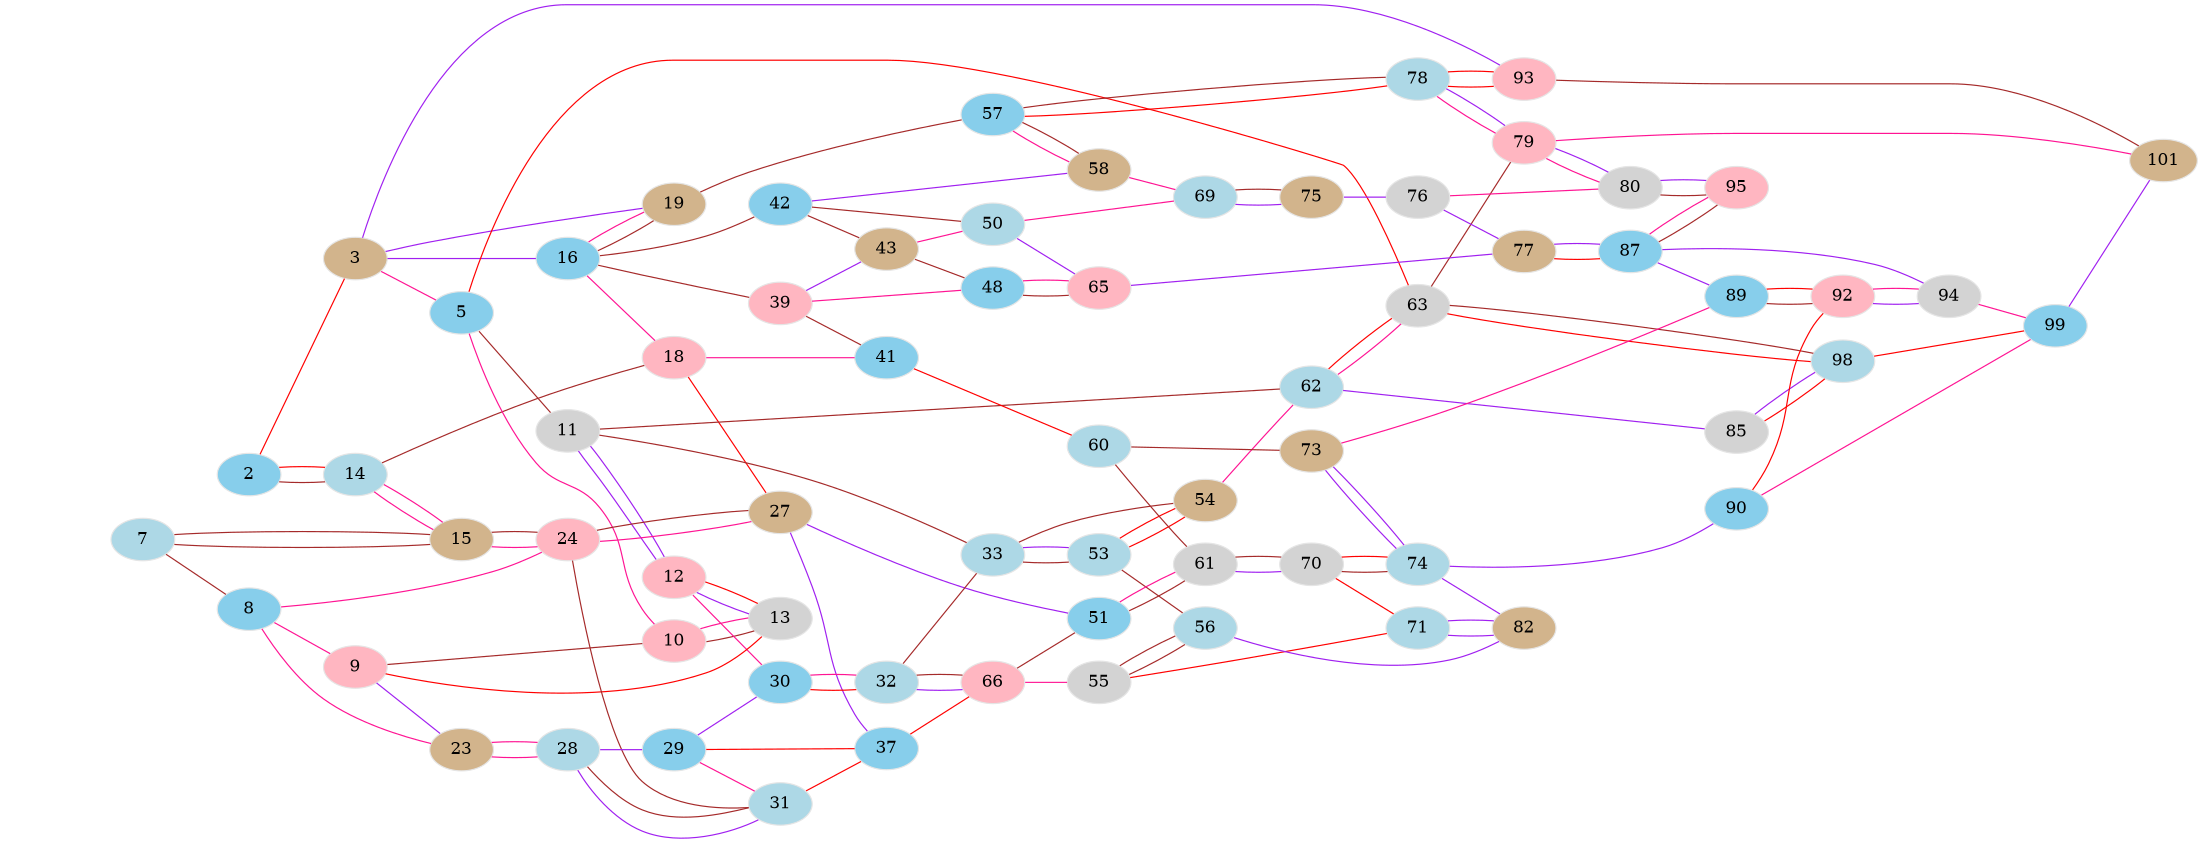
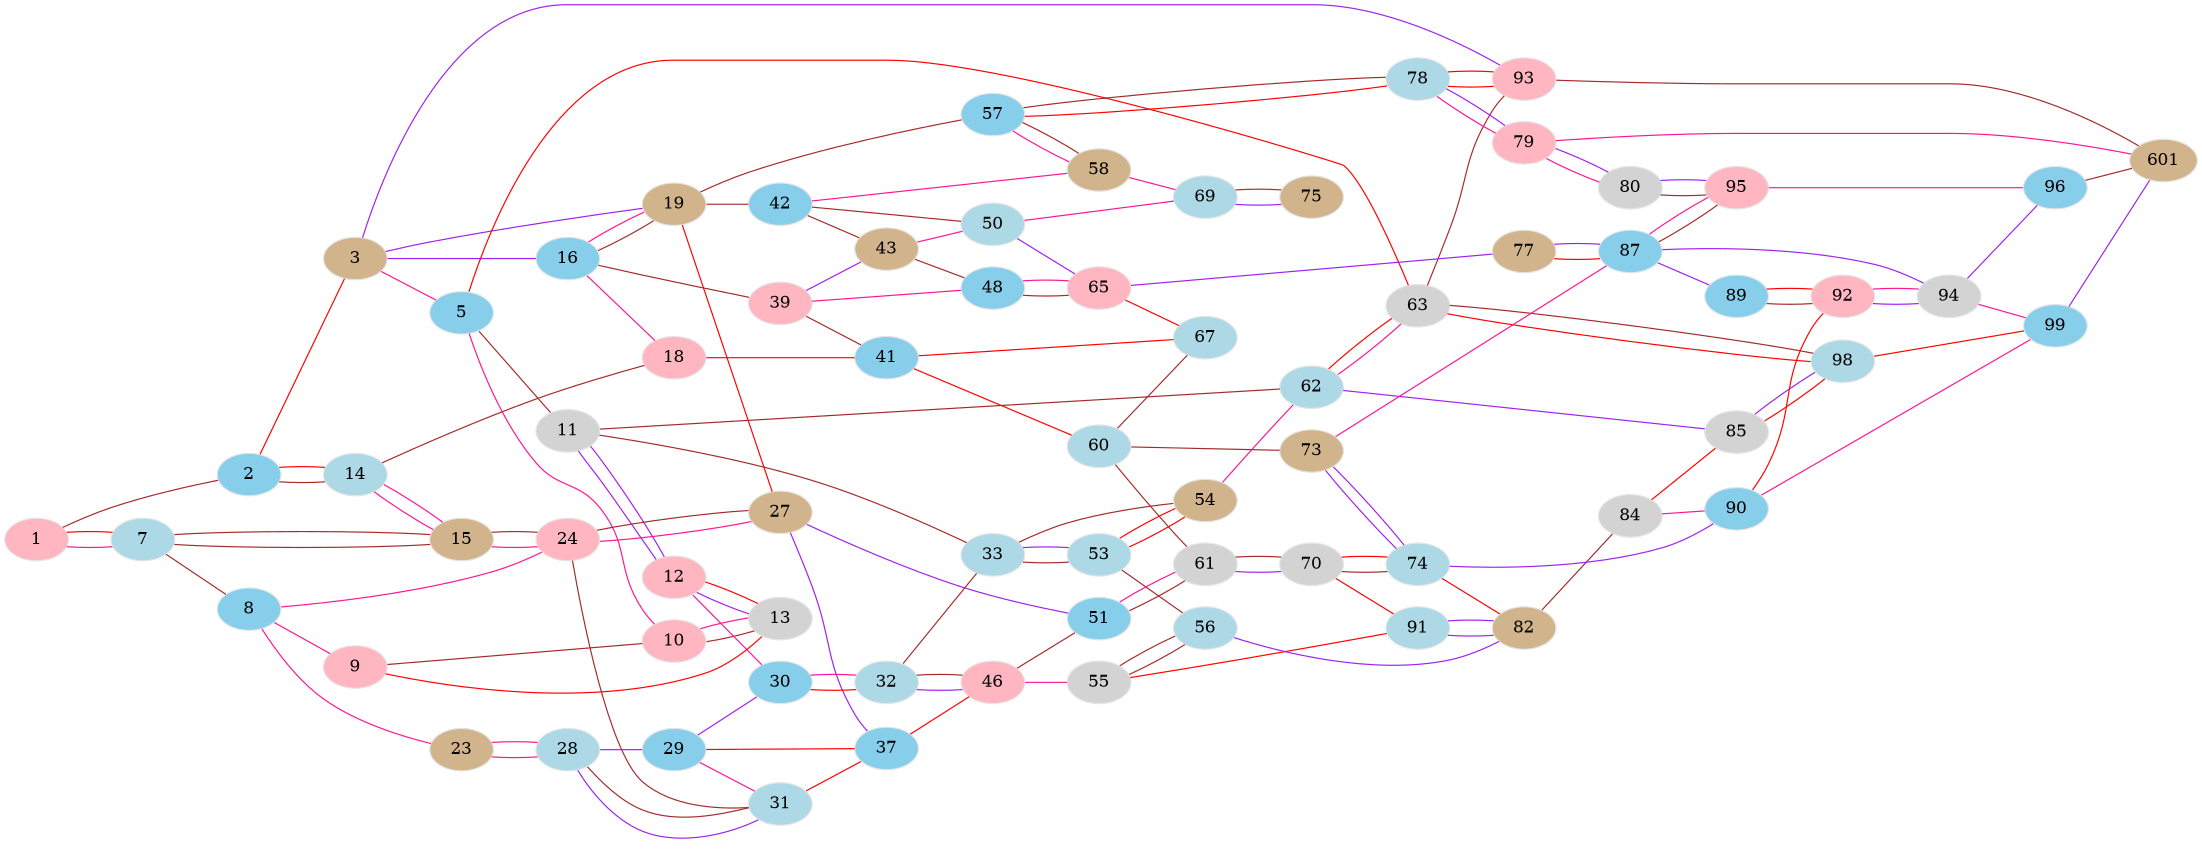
(2163, 161) -> (2163, 161)
(940, 187) -> (940, 187)
none -> (2055, 188)
(1418, 197) -> none
(1467, 231) -> (1462, 189)
(679, 243) -> (727, 204)
none -> (1205, 338)
(780, 358) -> (780, 358)
(1527, 381) -> (1471, 351)
(727, 435) -> (729, 365)
none -> (1630, 516)
none -> (37, 540)
(1471, 596) -> (1471, 596)
(1418, 628) -> (1418, 628)
(993, 682) -> (993, 682)
(408, 708) -> none
